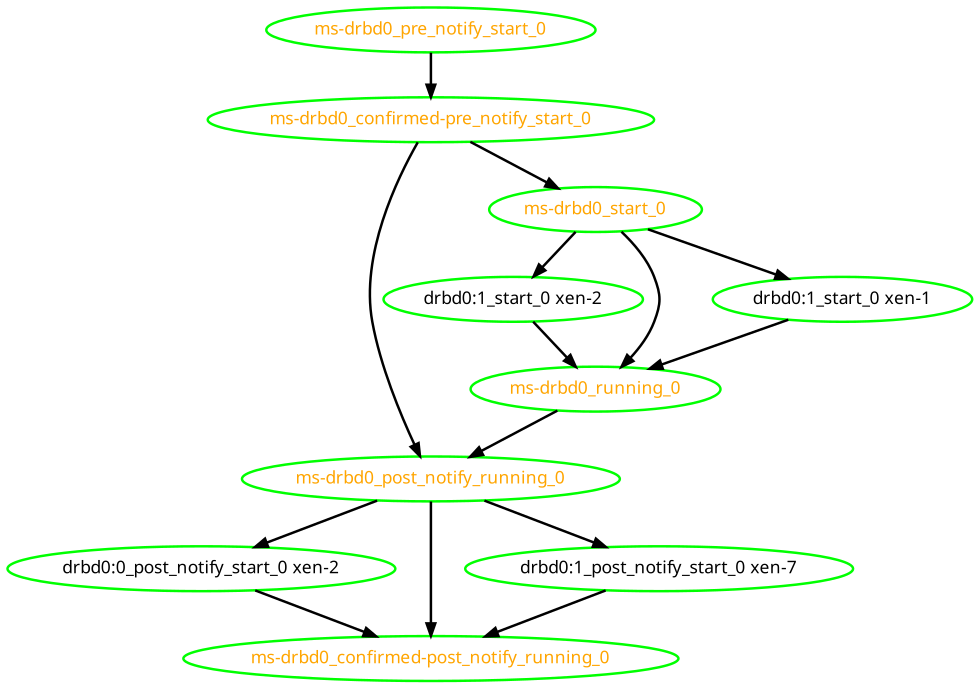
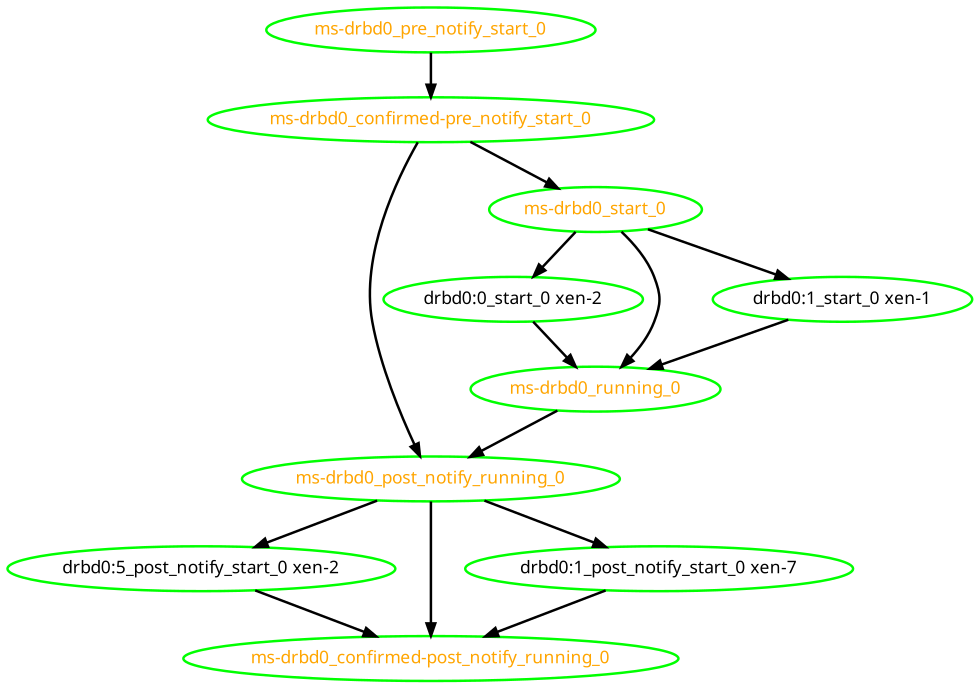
(513, 299) -> (513, 299)
(201, 569) -> (201, 569)
